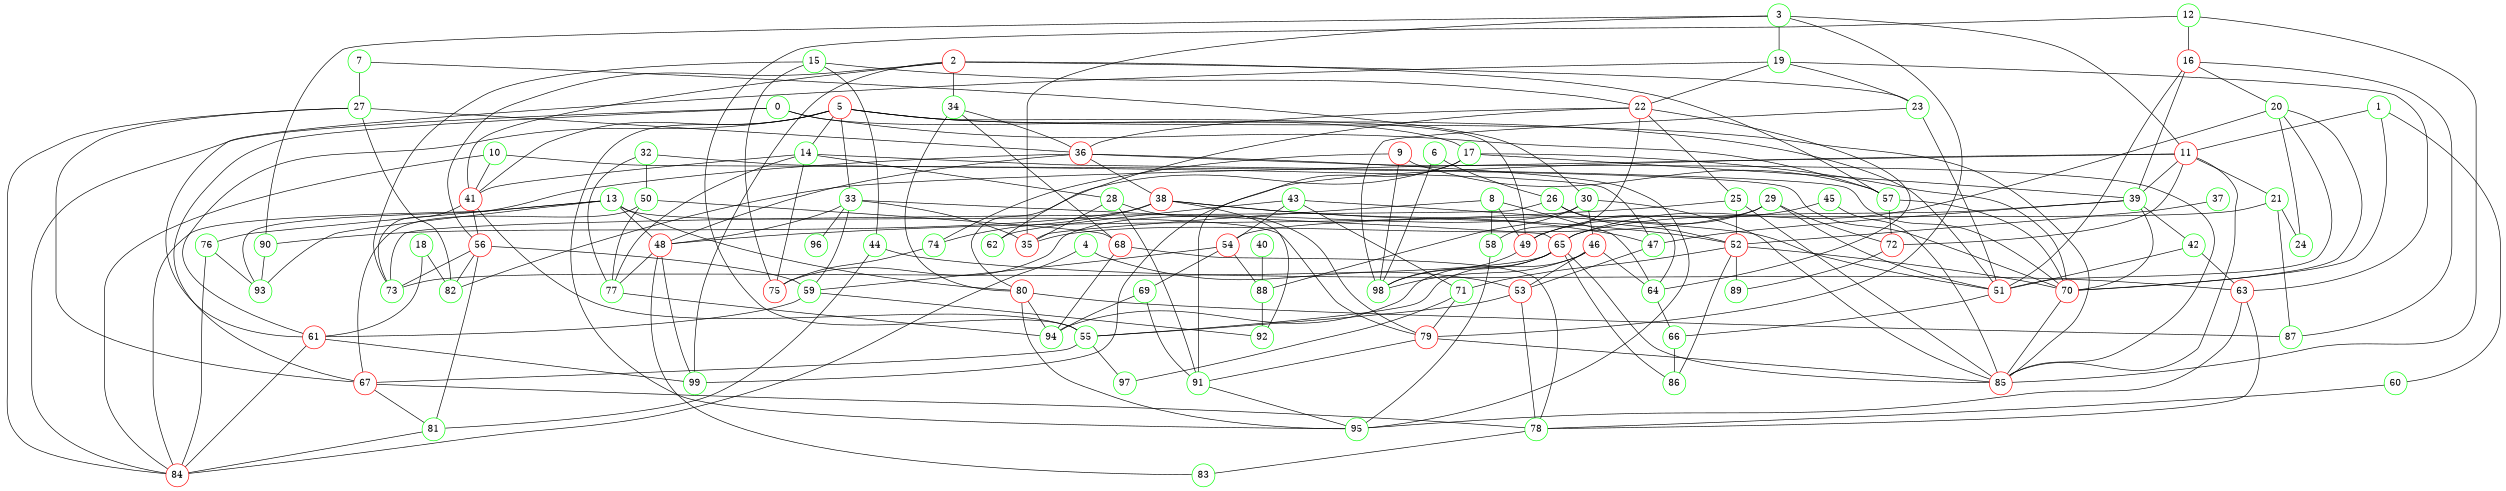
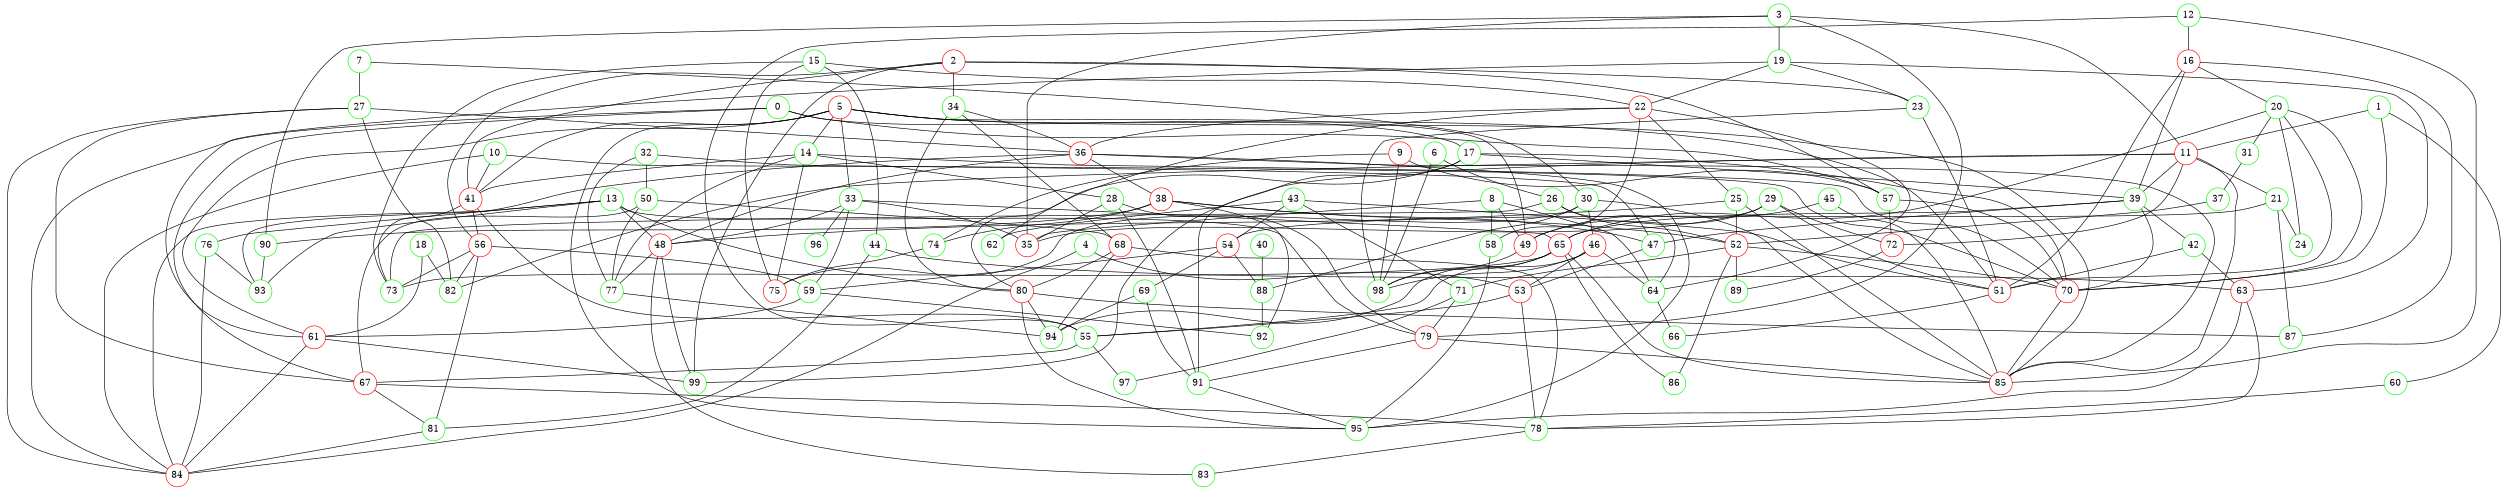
none -> (2247, 153)
none -> (1053, 279)
(1674, 362) -> none
